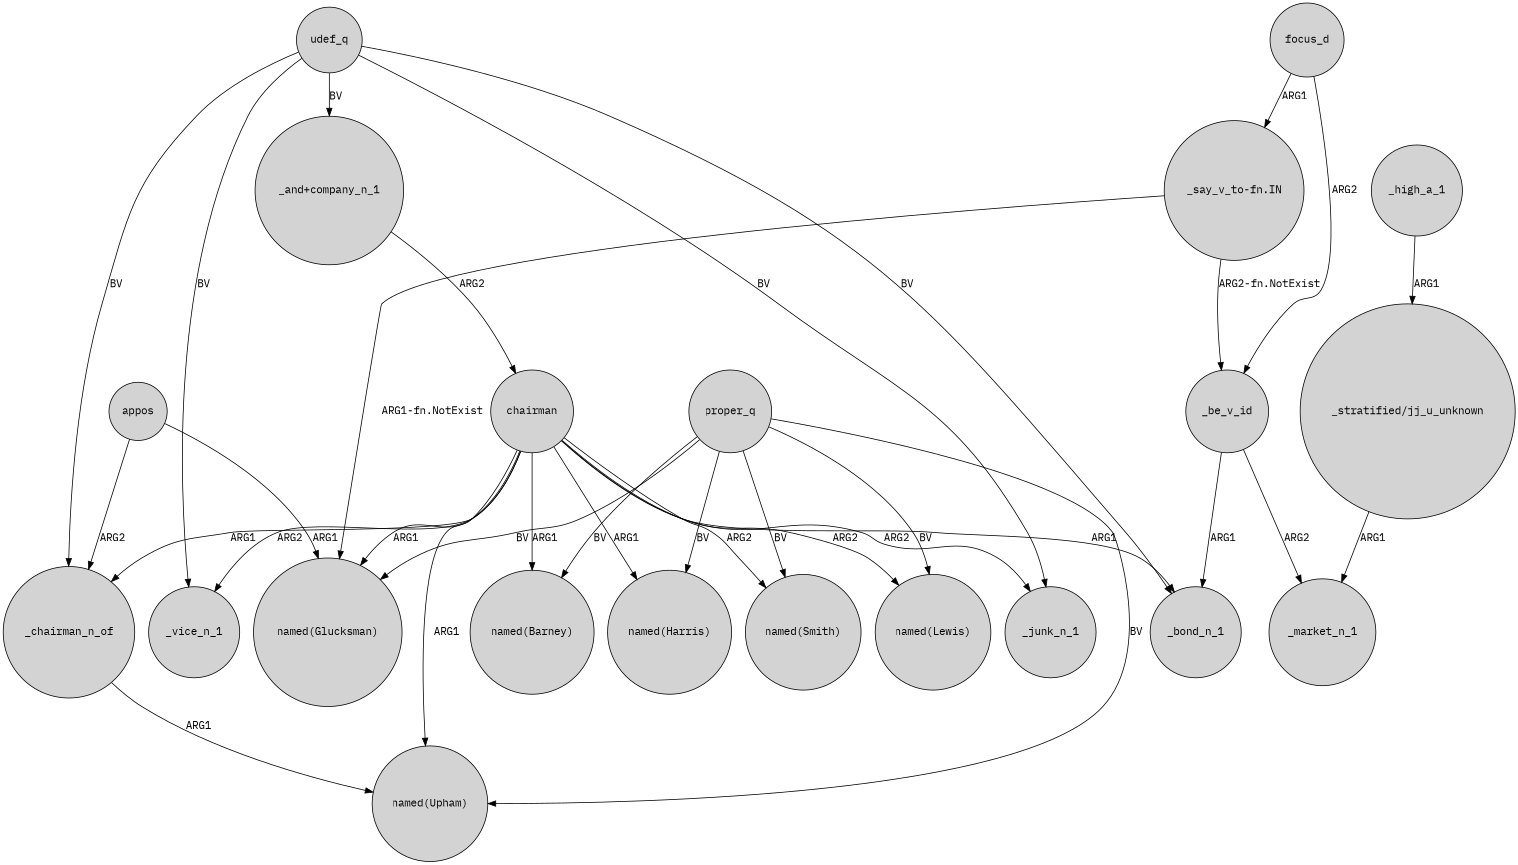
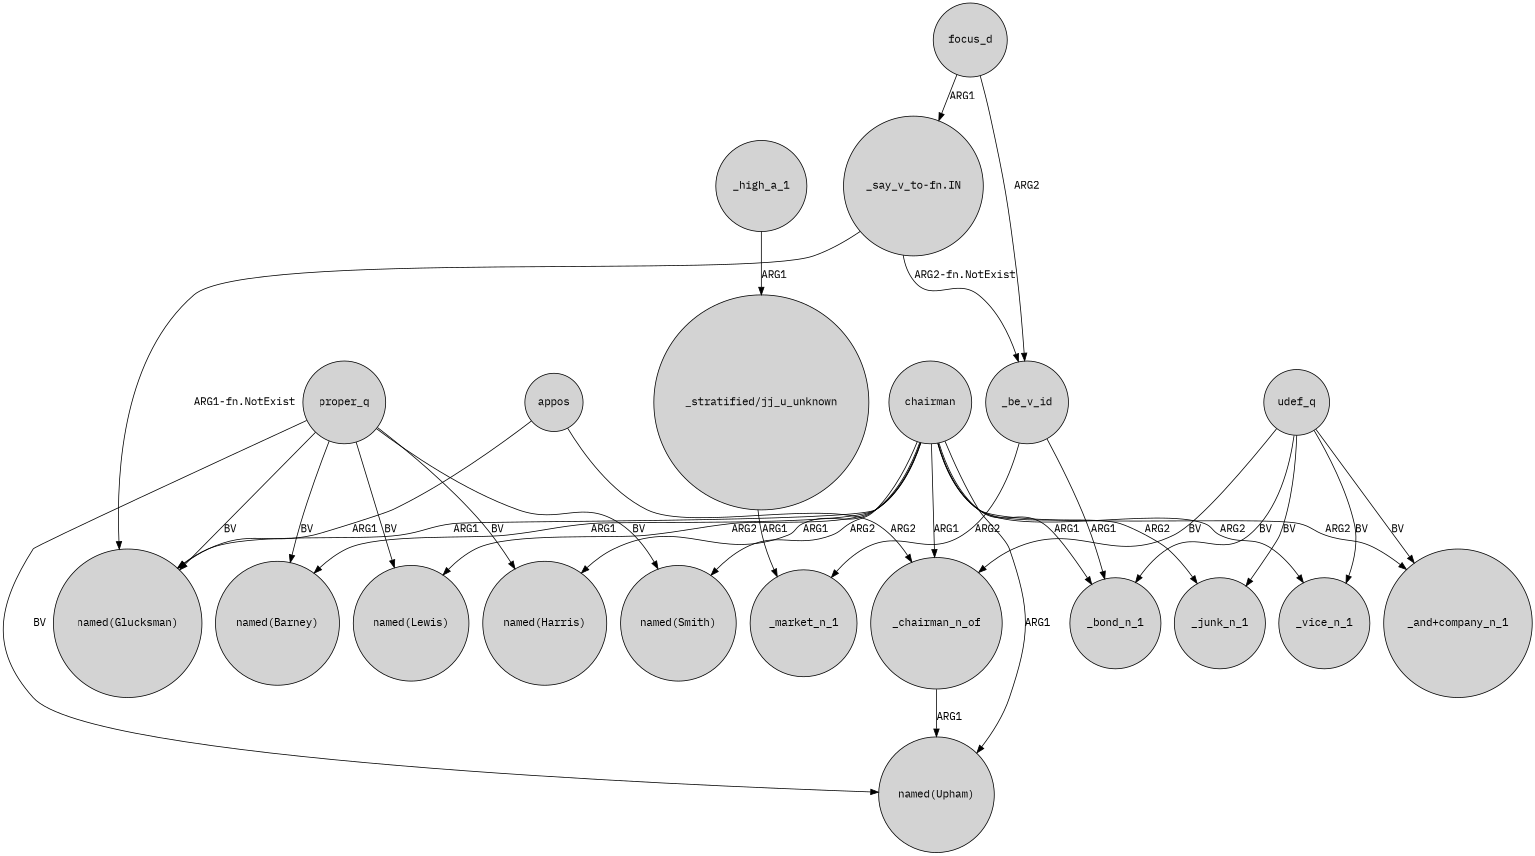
(461, 291) -> (1218, 521)
